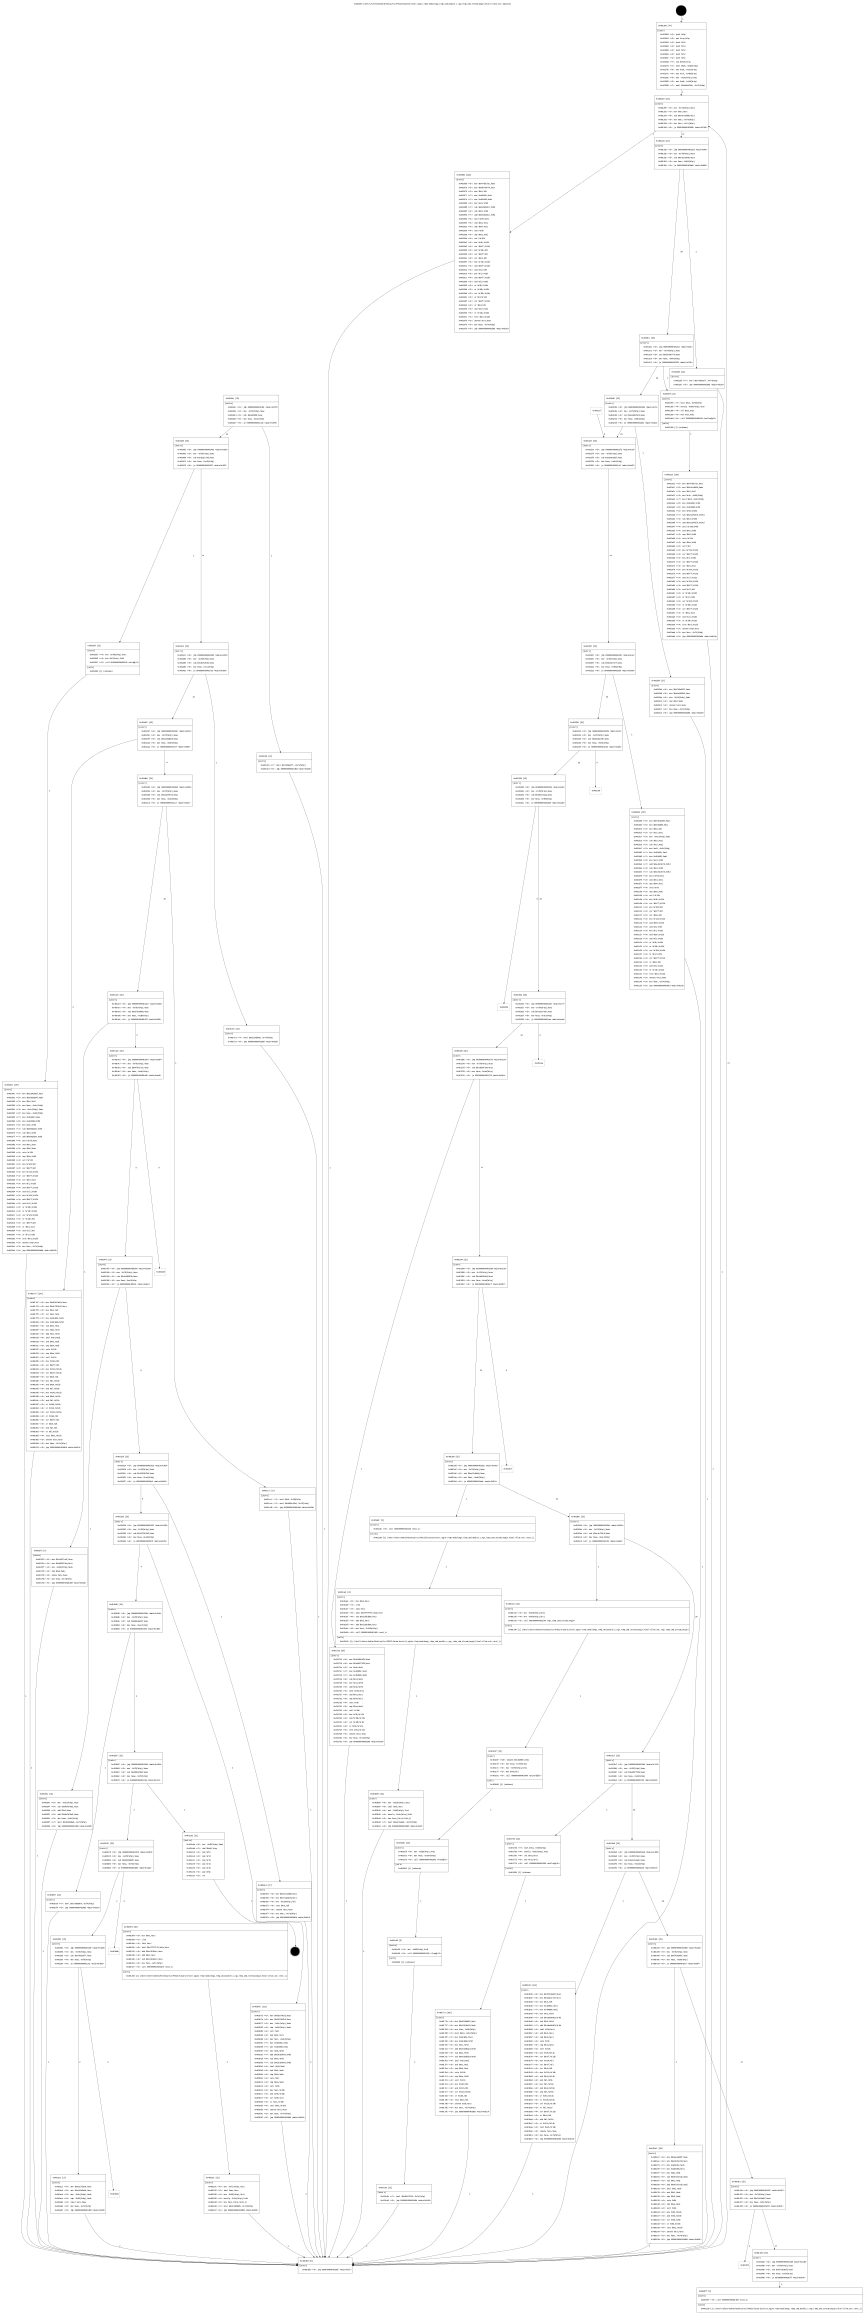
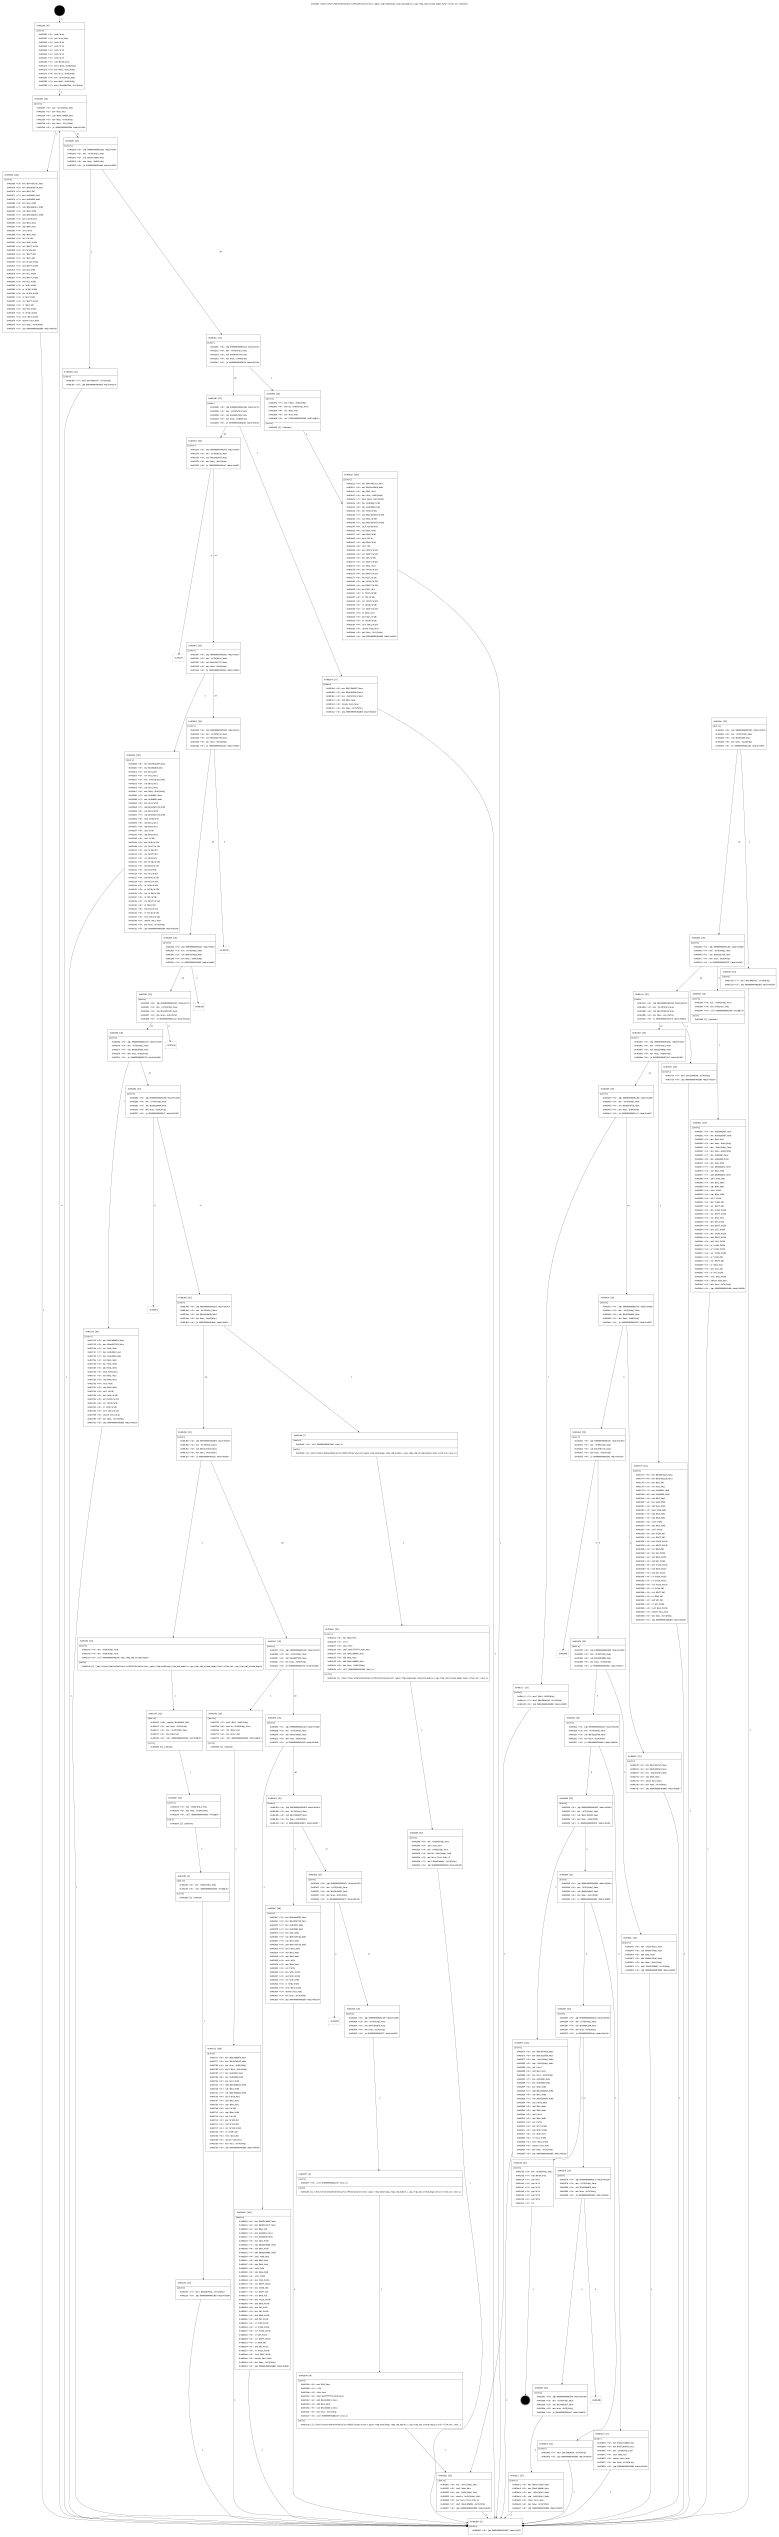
(600, 425) -> (195, 561)
(311, 1884) -> (503, 2088)
(114, 2194) -> none
none -> (380, 2283)
